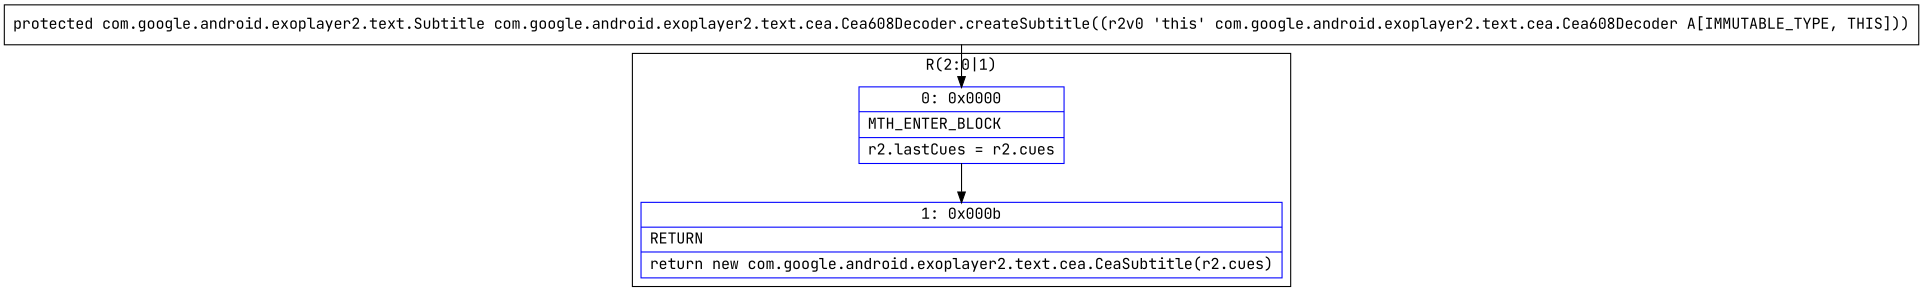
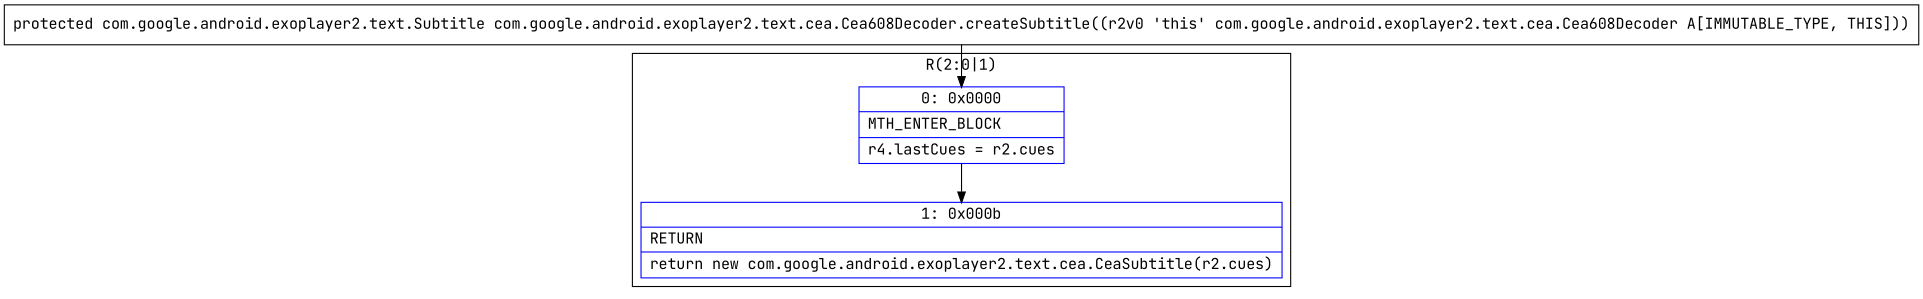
(962, 150) -> (962, 150)
